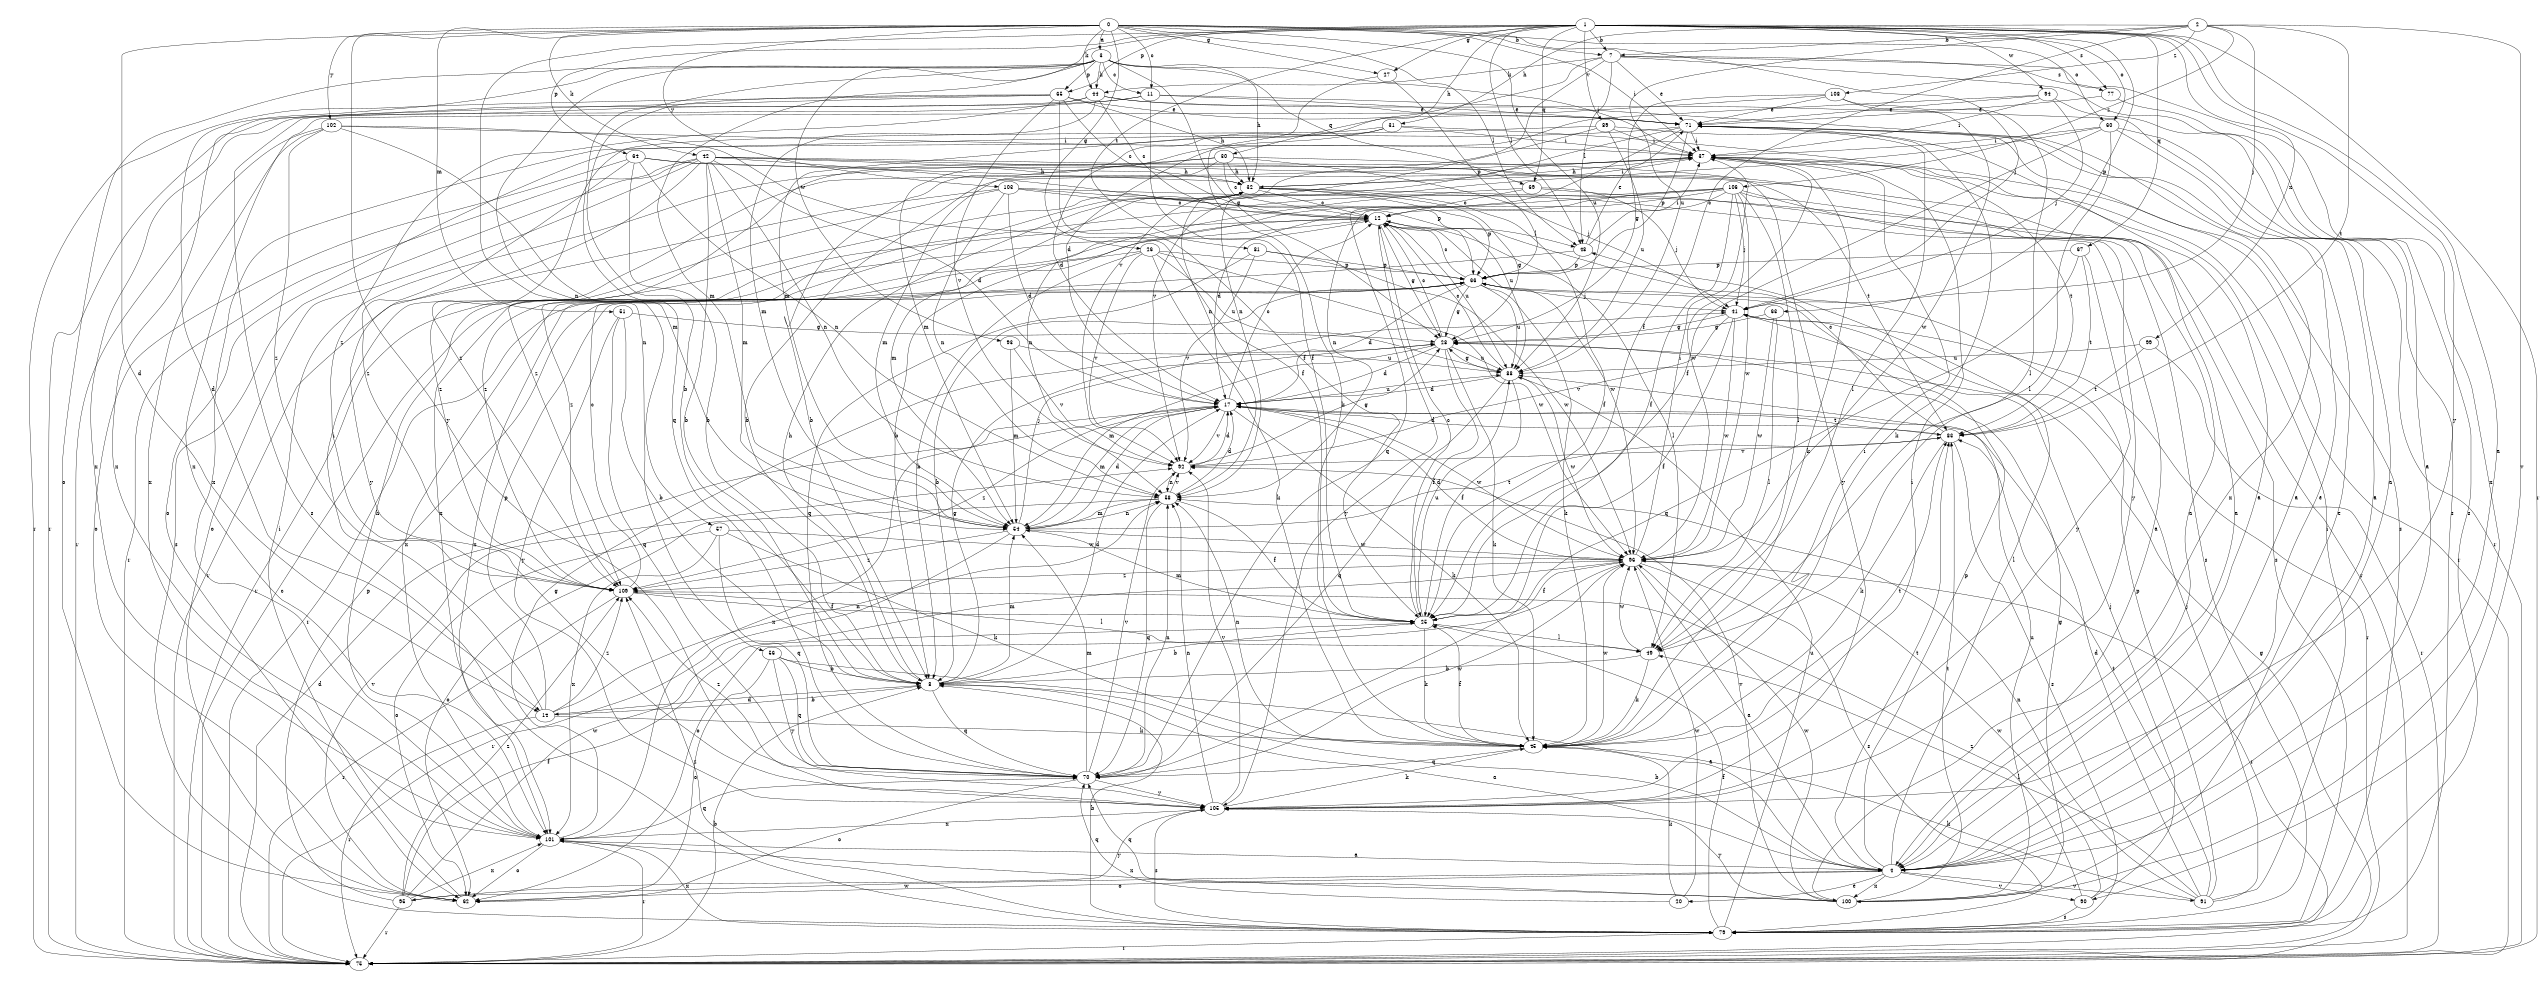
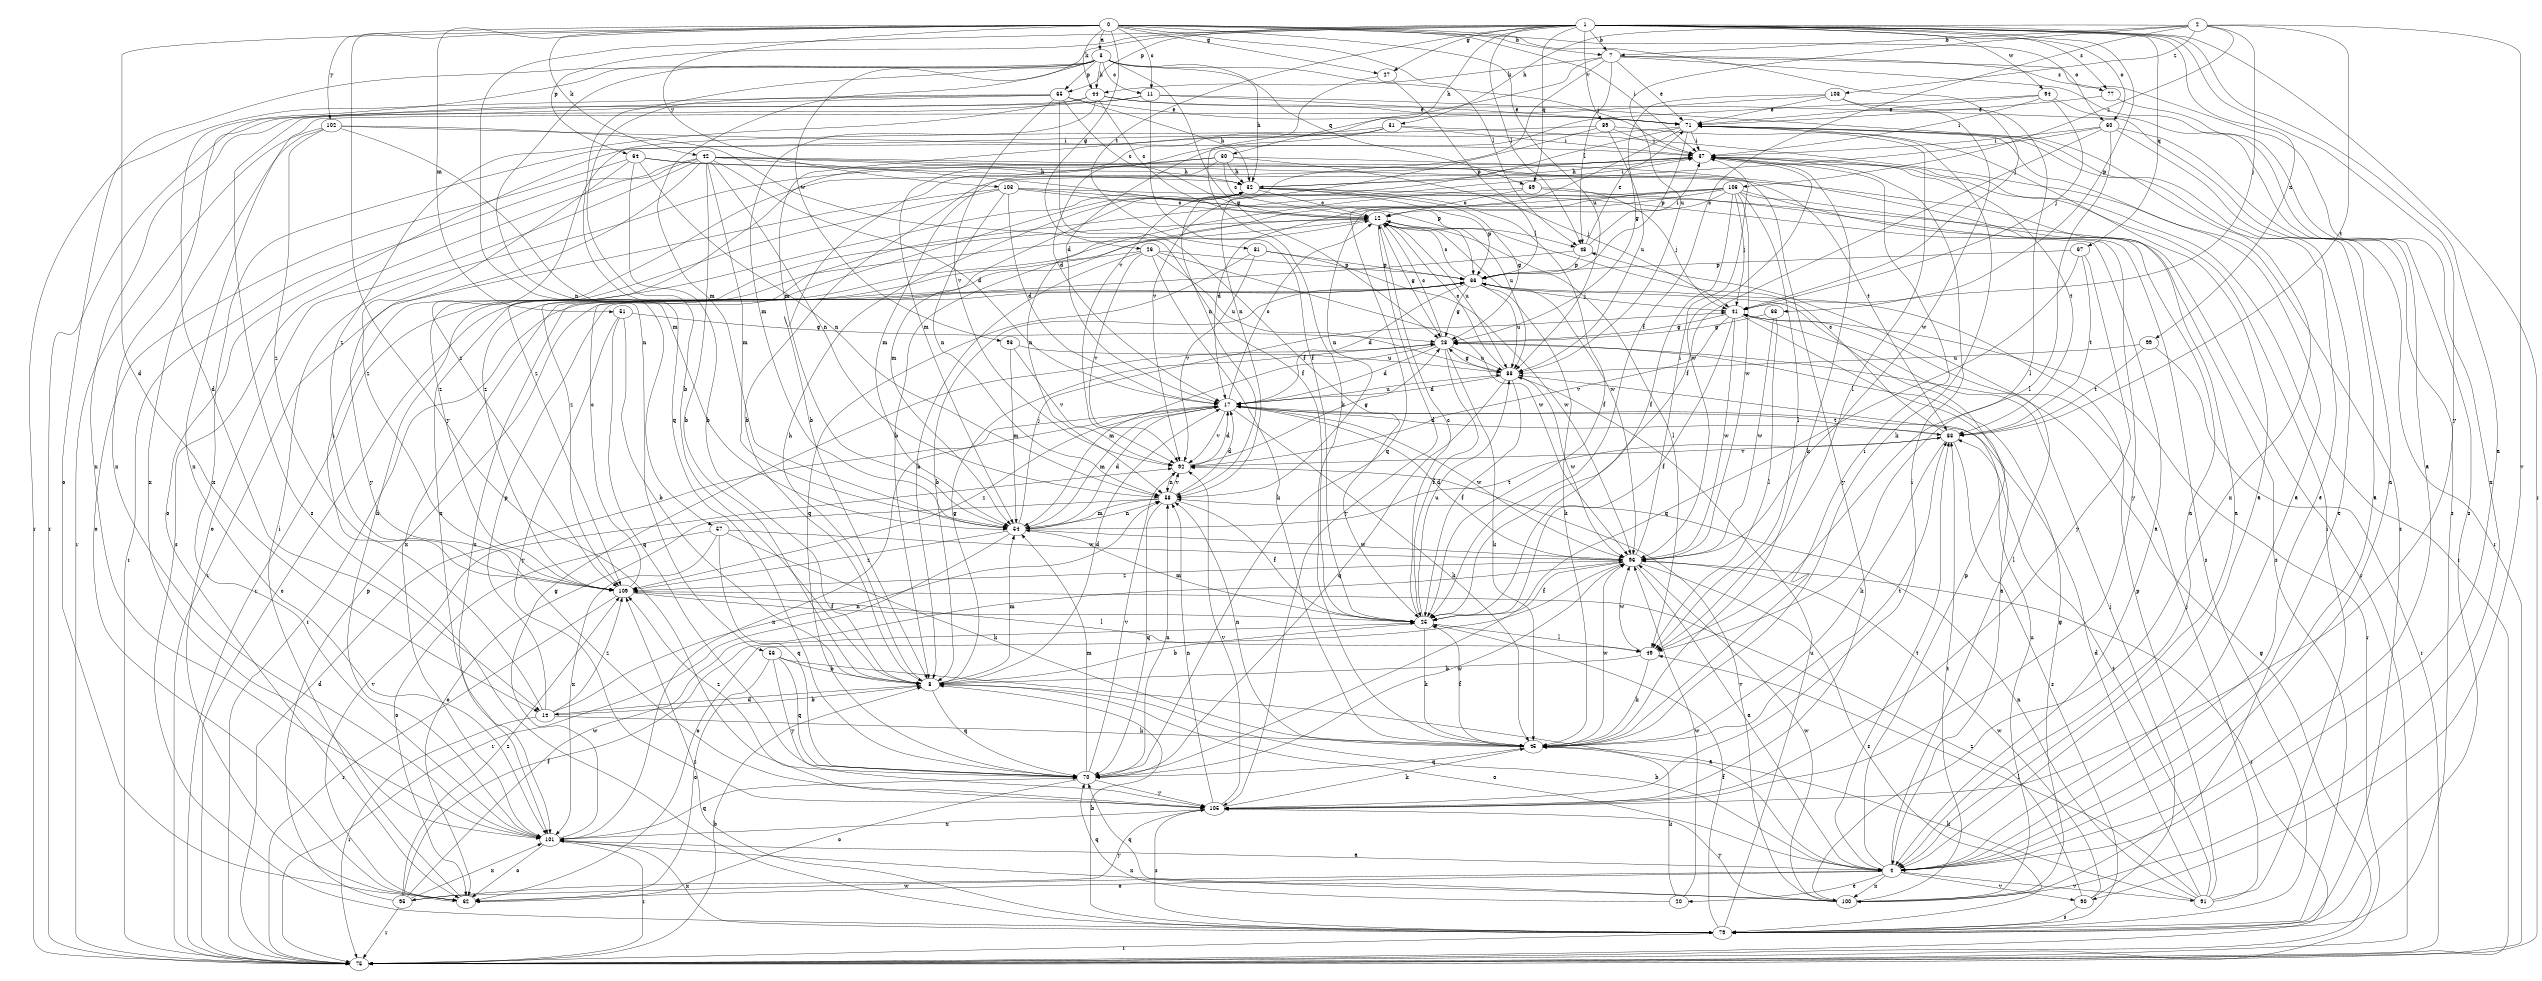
none -> (2006, 526)
